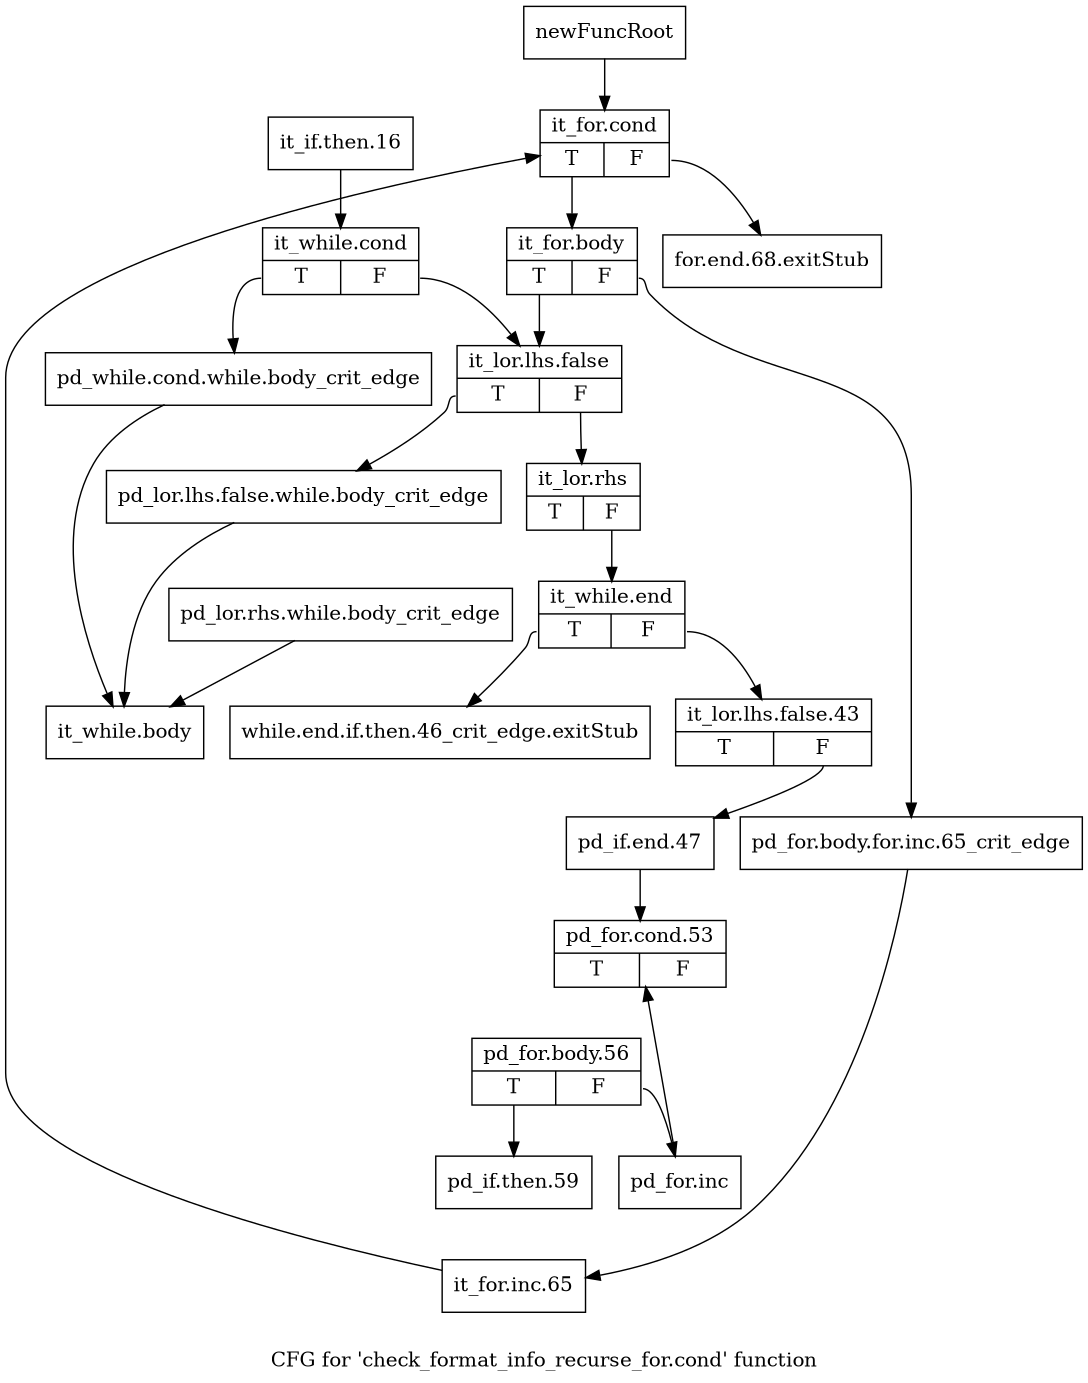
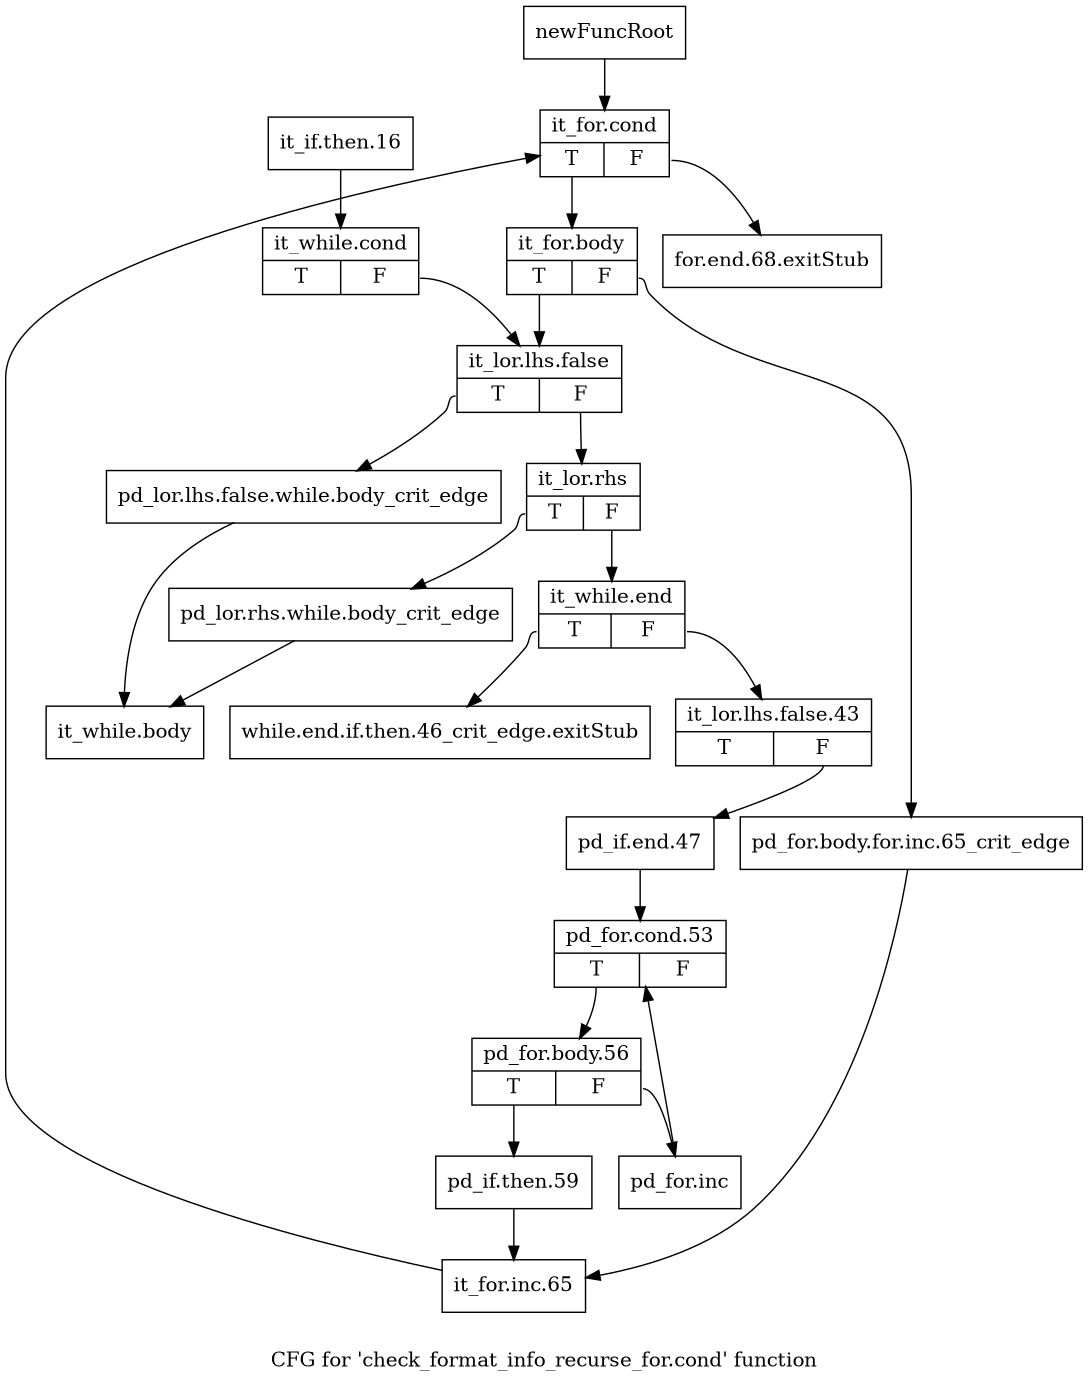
(238, 379) -> none
none -> (480, 554)
none -> (593, 1007)
none -> (514, 1227)
